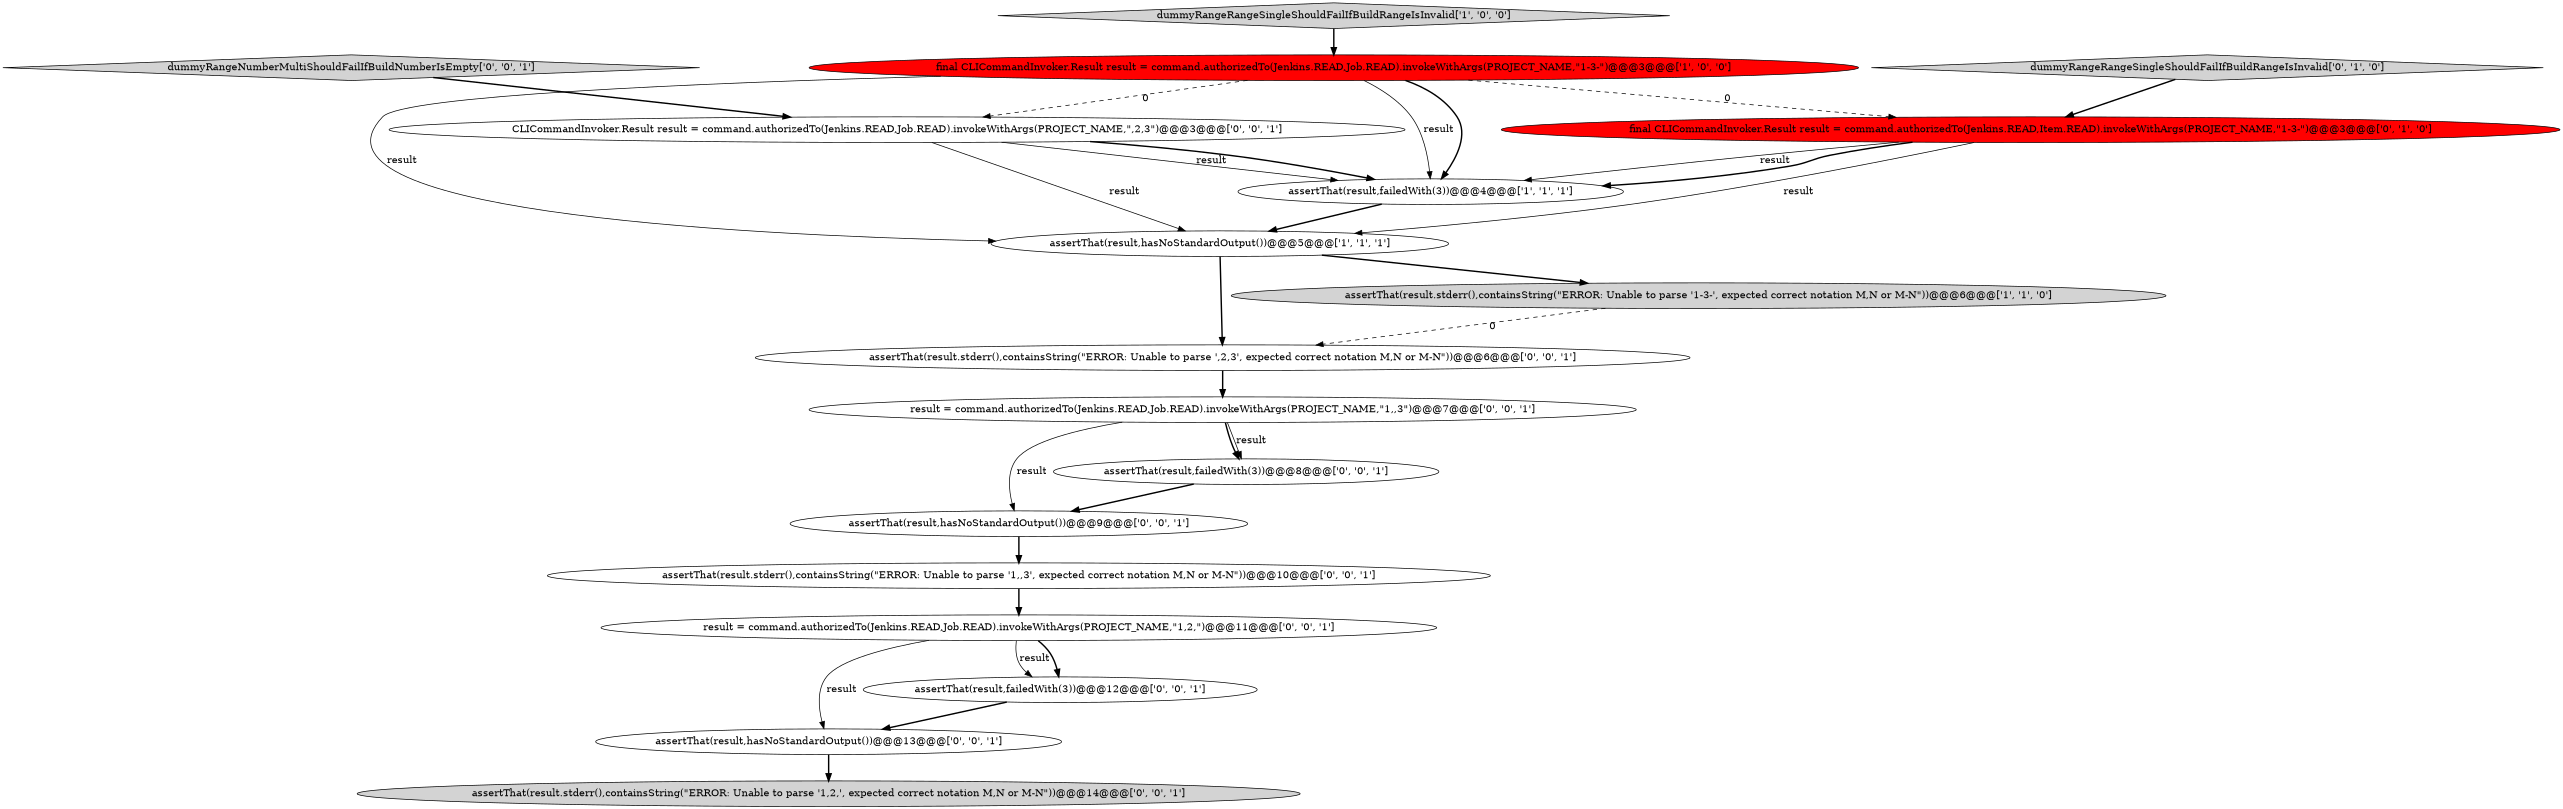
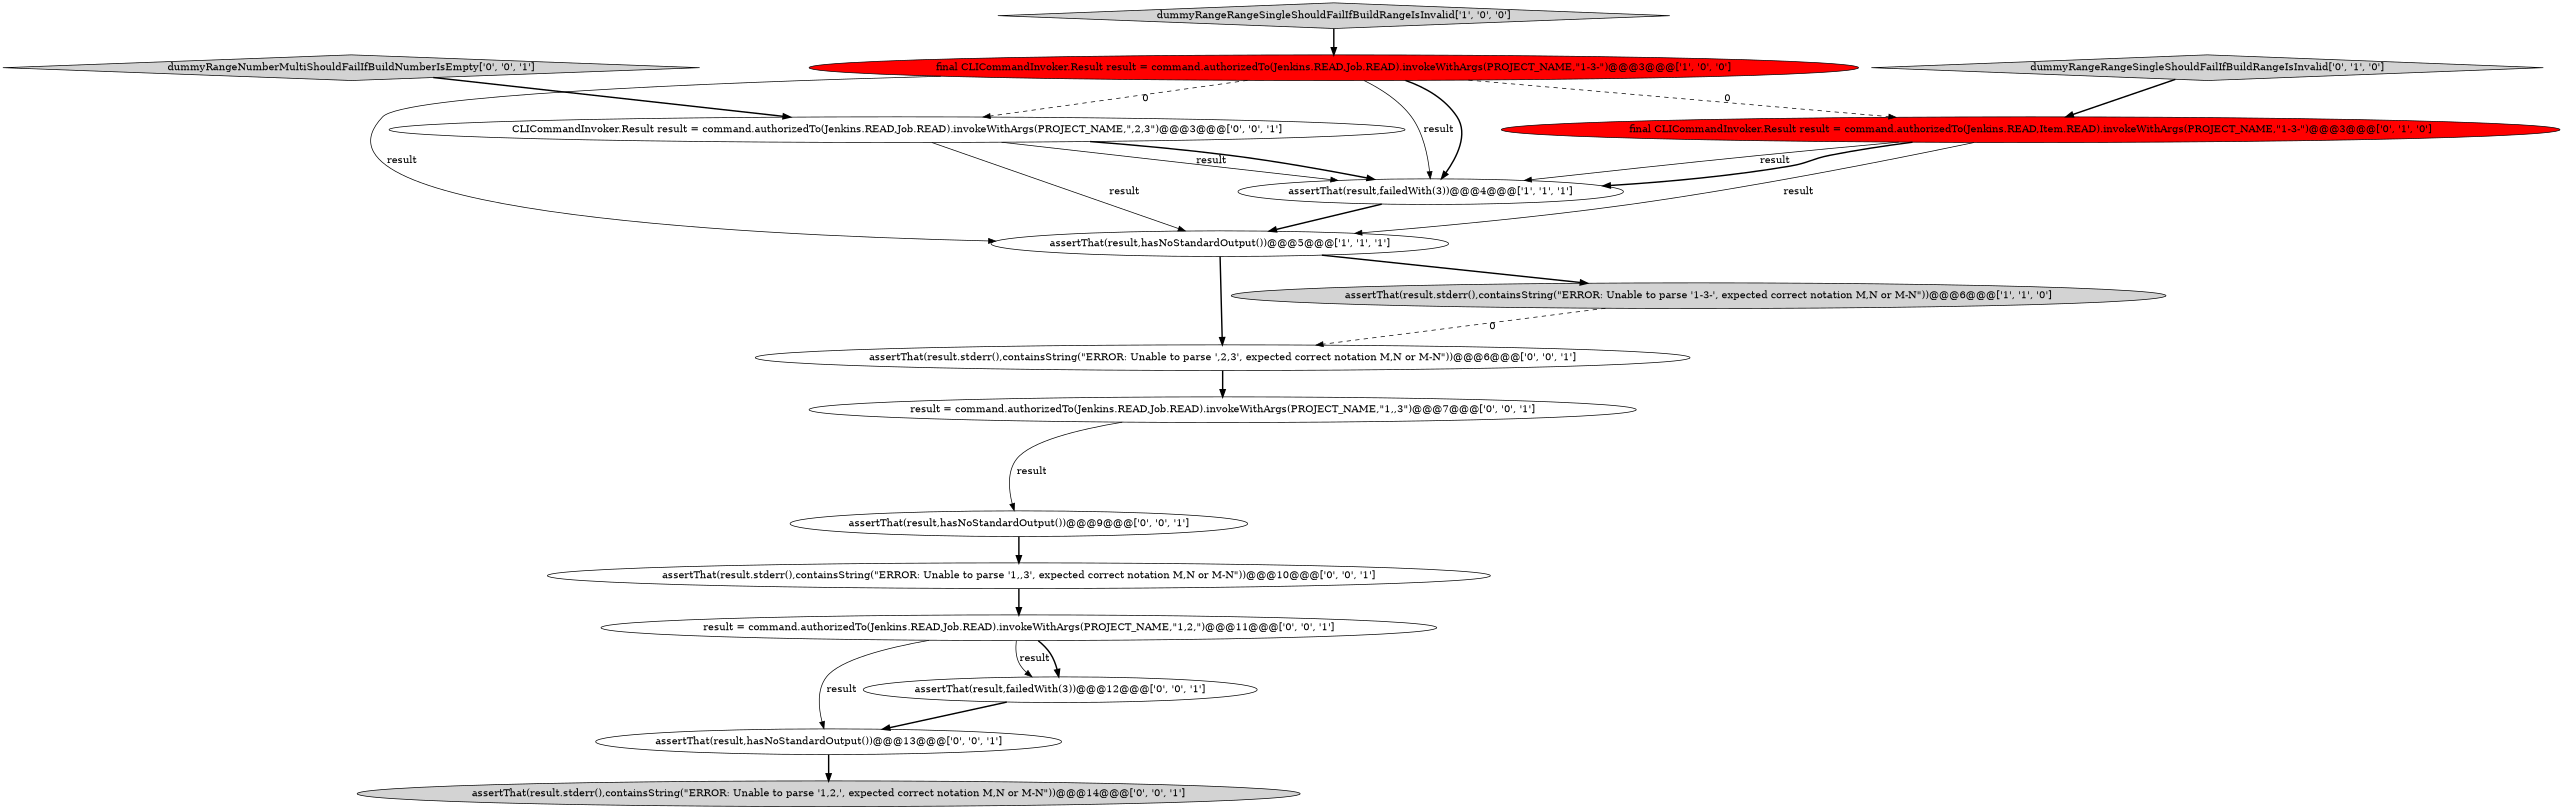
(1246, 472) -> none
